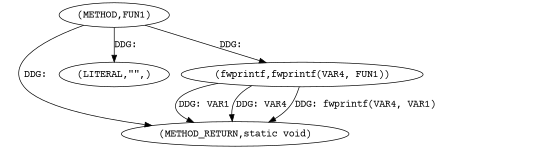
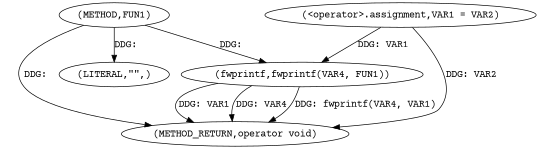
none -> (401, 15)
(235, 134) -> (235, 134)
